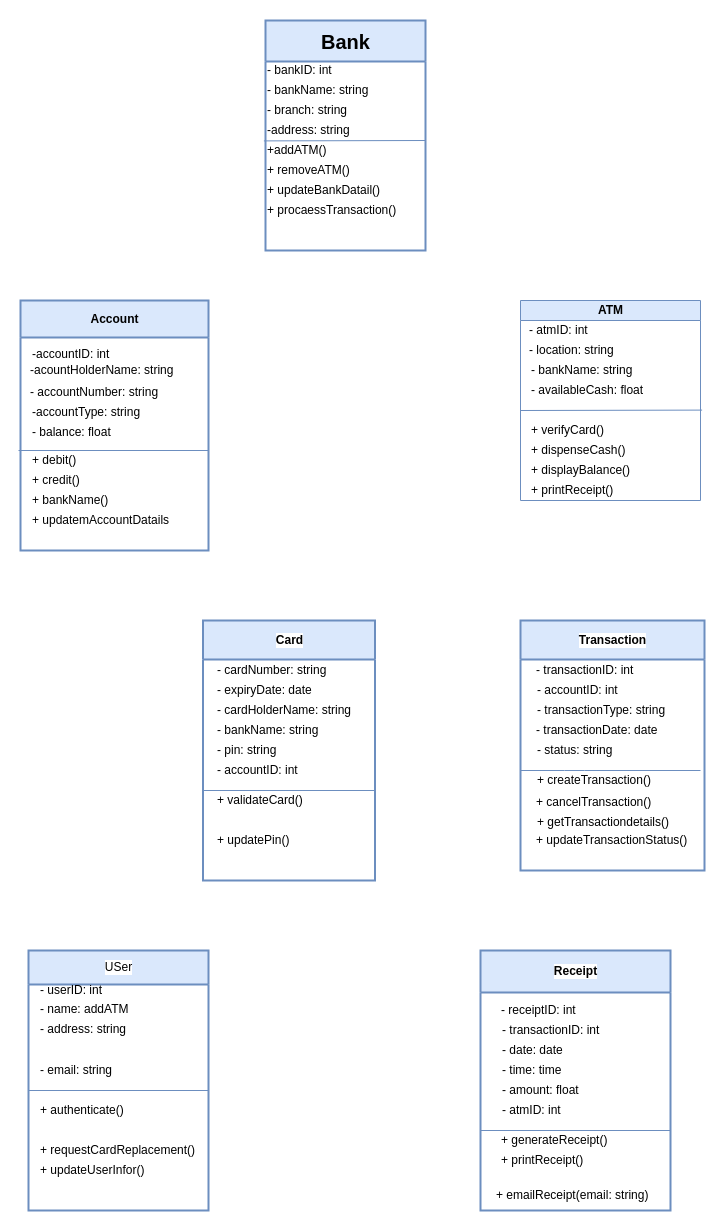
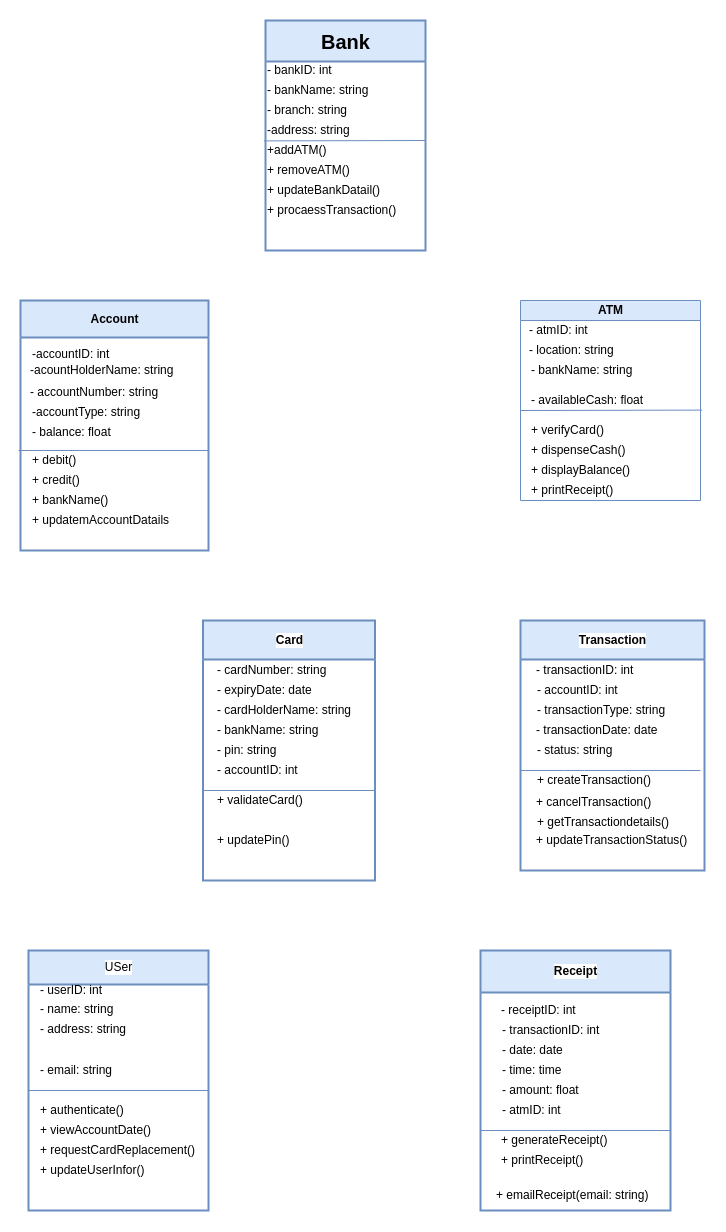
(595, 391) -> (595, 401)
(83, 1010) -> (81, 1010)
none -> (104, 1131)
